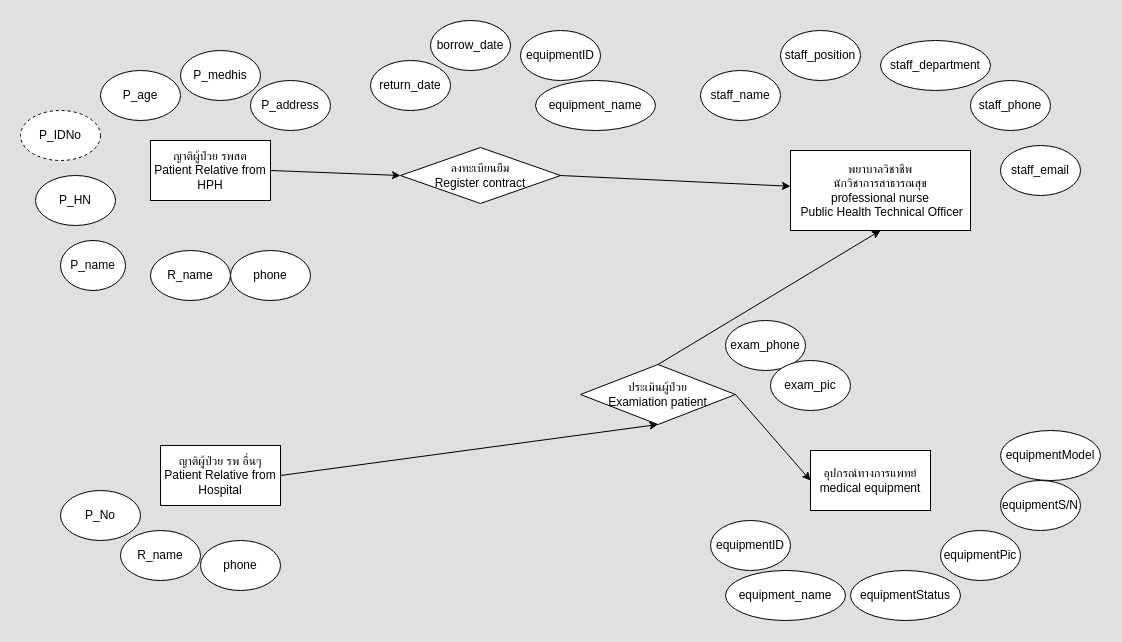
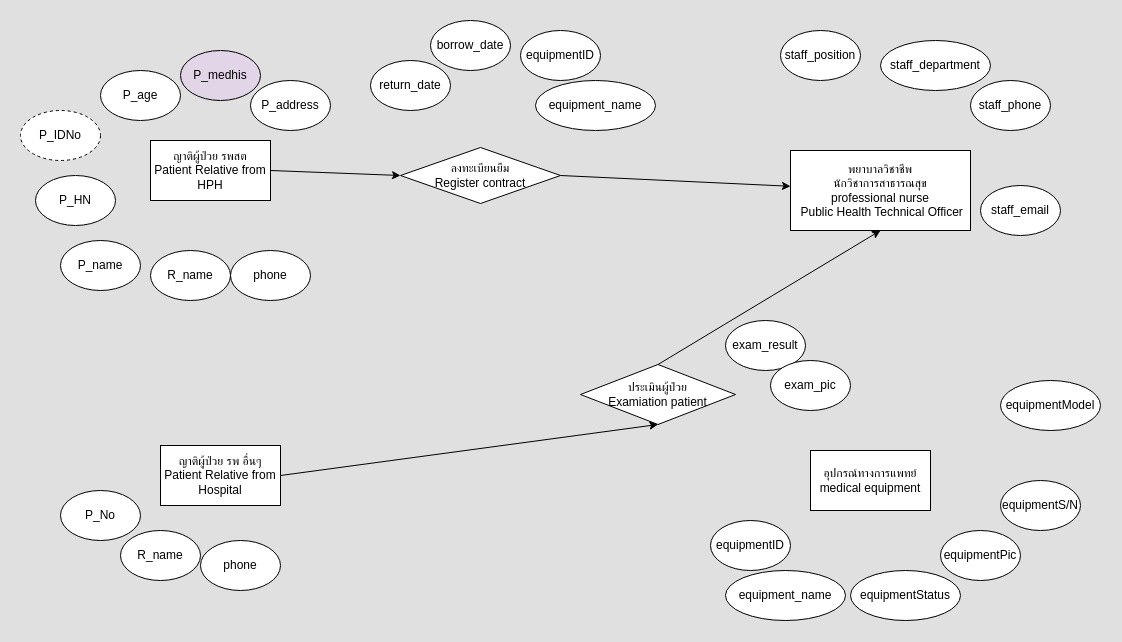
(221, 76) -> (221, 76)
(741, 96) -> none
(1041, 171) -> (1021, 211)
(93, 266) -> (101, 266)
(766, 346) -> (766, 346)
(771, 435) -> none
(1051, 456) -> (1051, 406)
